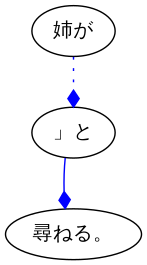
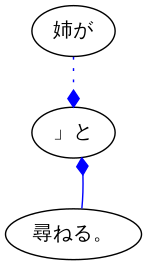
(64, 175) -> (83, 192)
